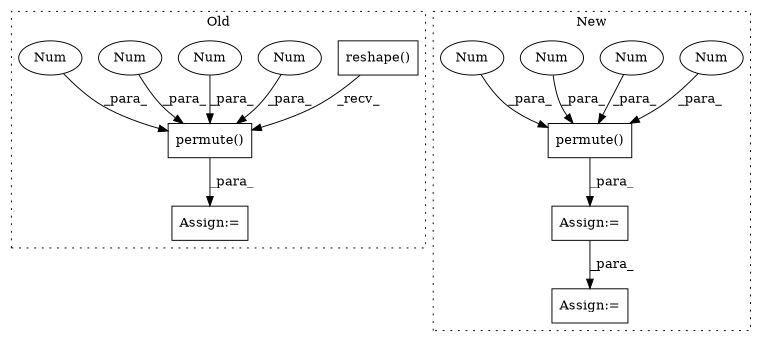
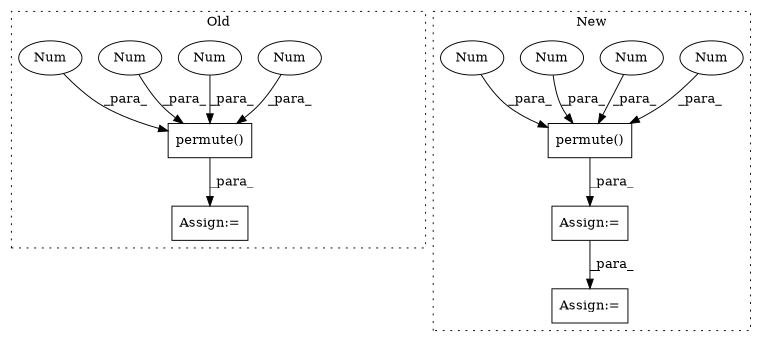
(378, 58) -> none
